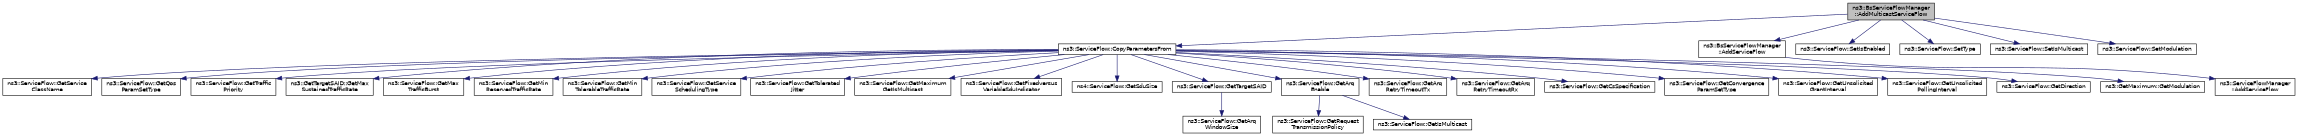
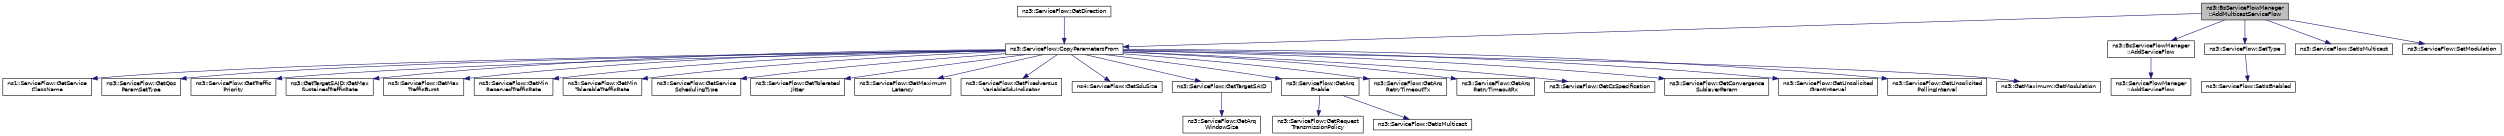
(1867, 30) -> (2246, 65)
(1594, 60) -> (1064, 28)
(47, 87) -> (47, 87)
(903, 87) -> (903, 87)
(1717, 87) -> (1717, 87)
